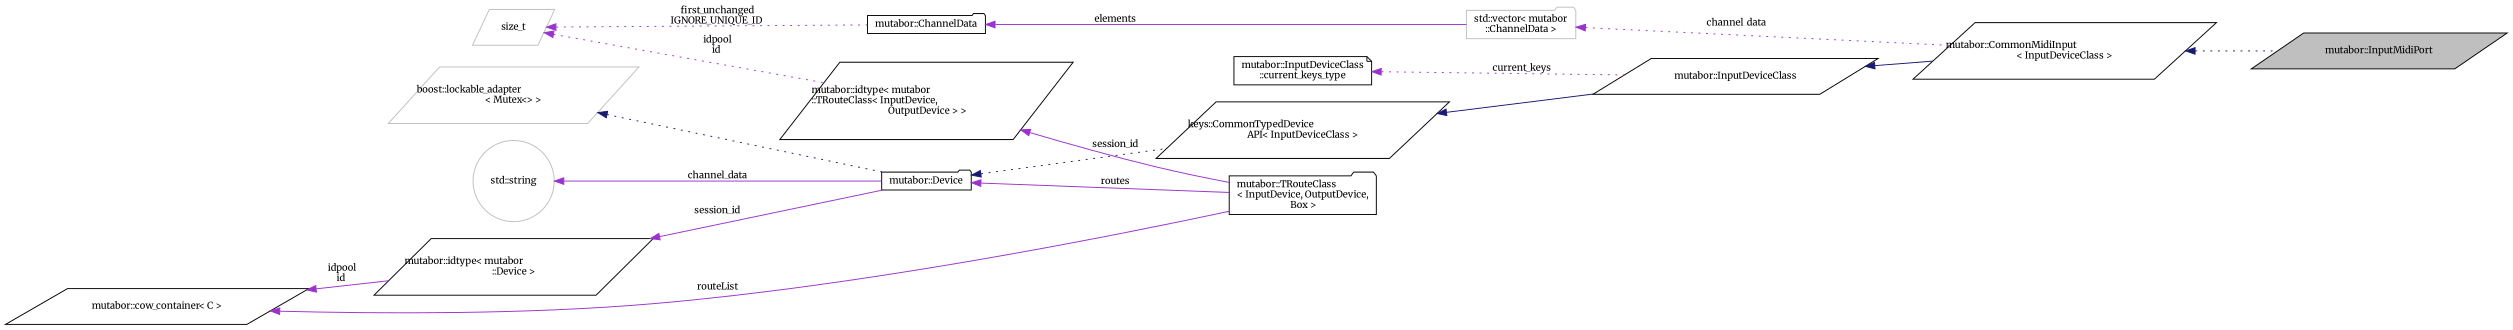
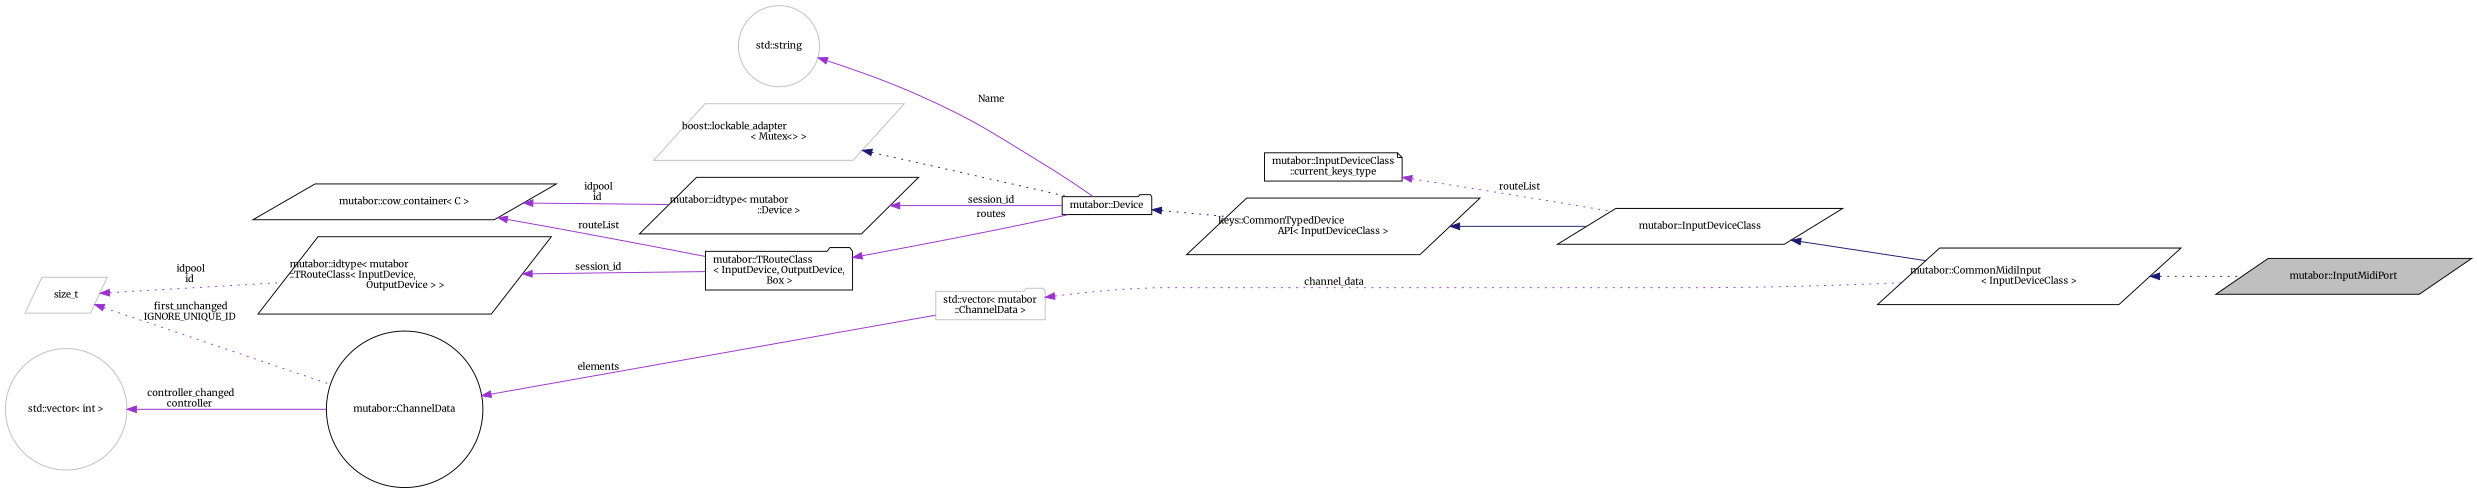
(926, 25) -> (405, 409)
(1521, 68) -> (1519, 187)
(717, 176) -> (990, 100)
(1105, 188) -> (966, 236)
none -> (66, 409)
